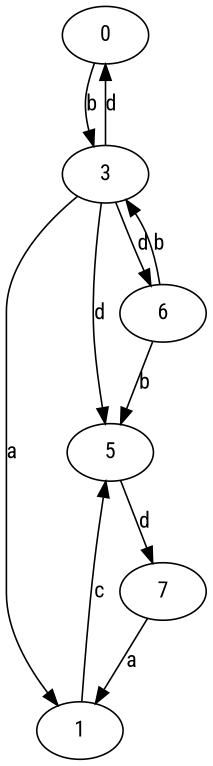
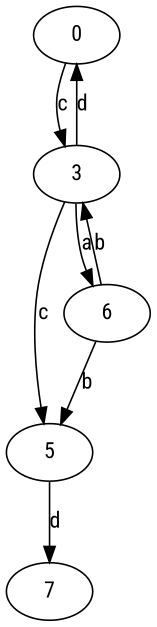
(92, 105) -> (63, 105)
(143, 244) -> (87, 244)
(100, 313) -> (44, 313)
(80, 731) -> none
